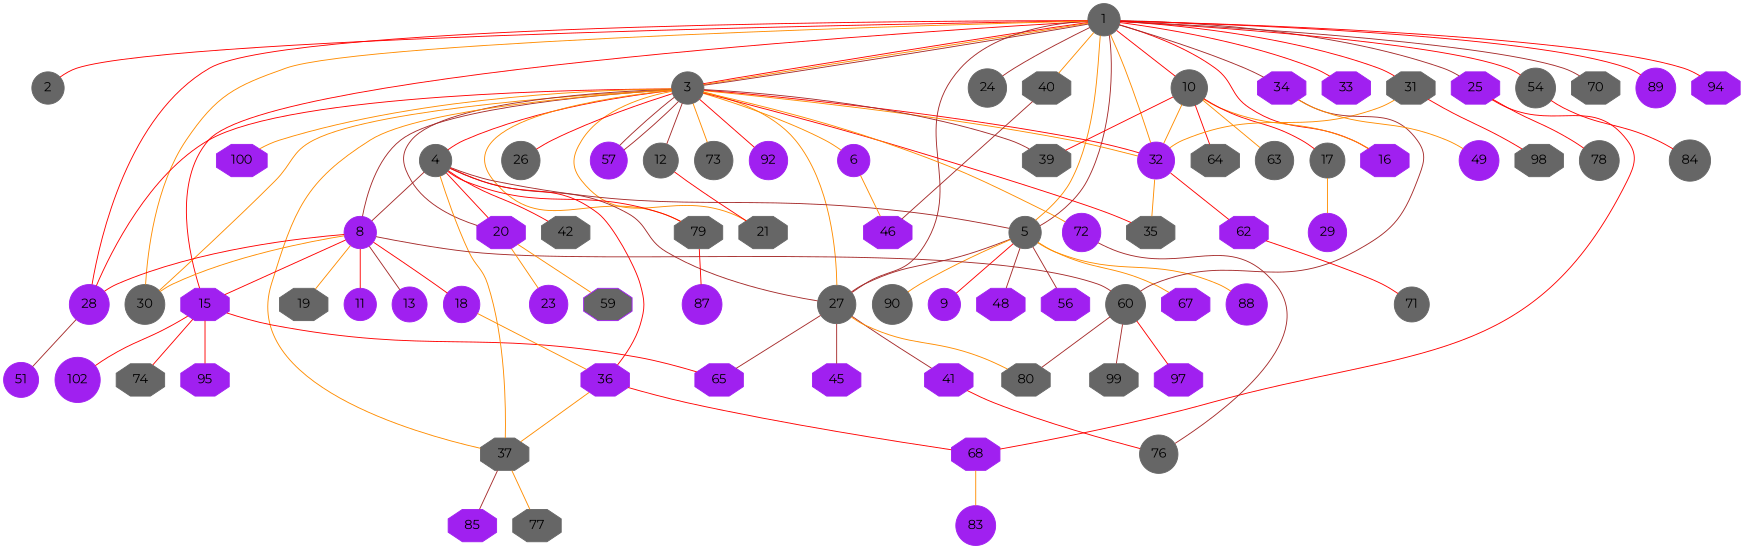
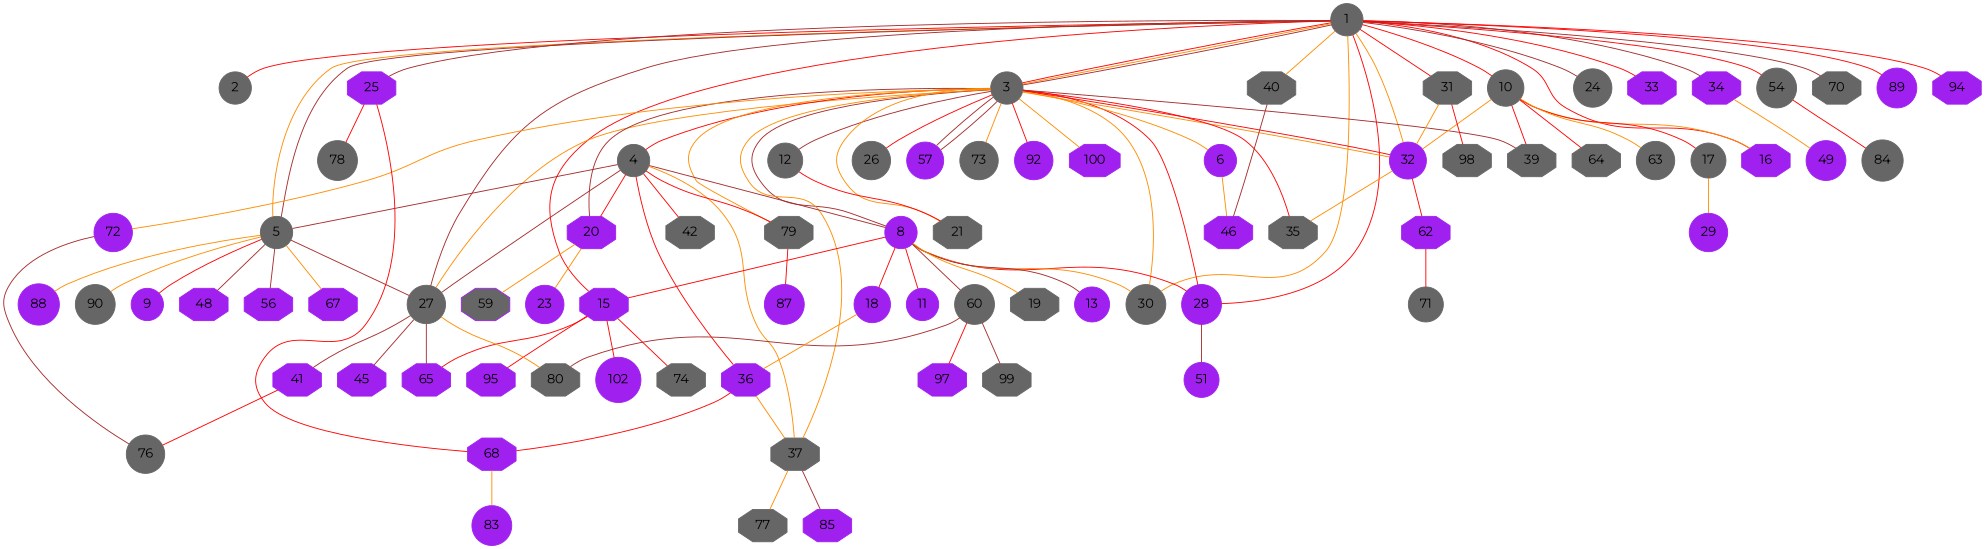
(1375, 239) -> none
